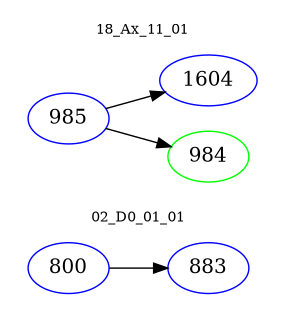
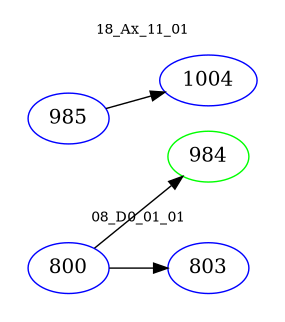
(208, 80) -> (208, 80)
(132, 136) -> (133, 217)
(139, 218) -> (139, 218)
(208, 268) -> (208, 268)
